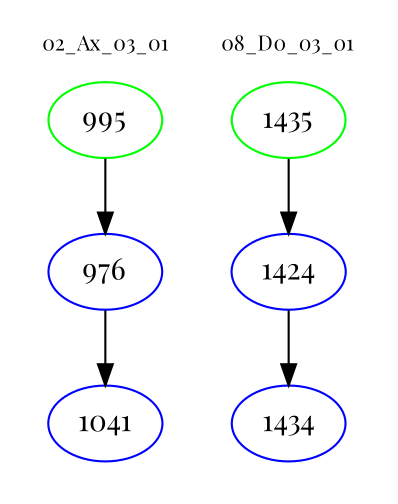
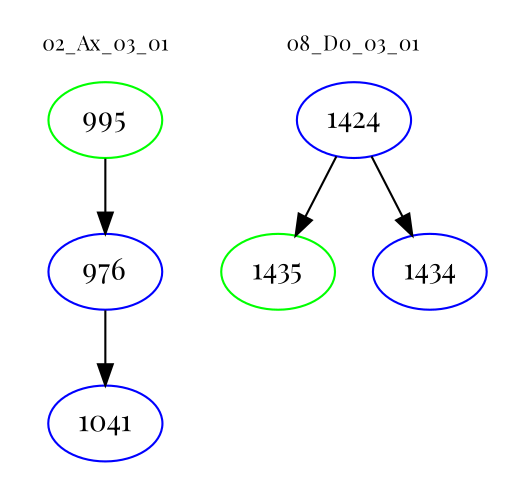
(289, 186) -> (321, 187)
